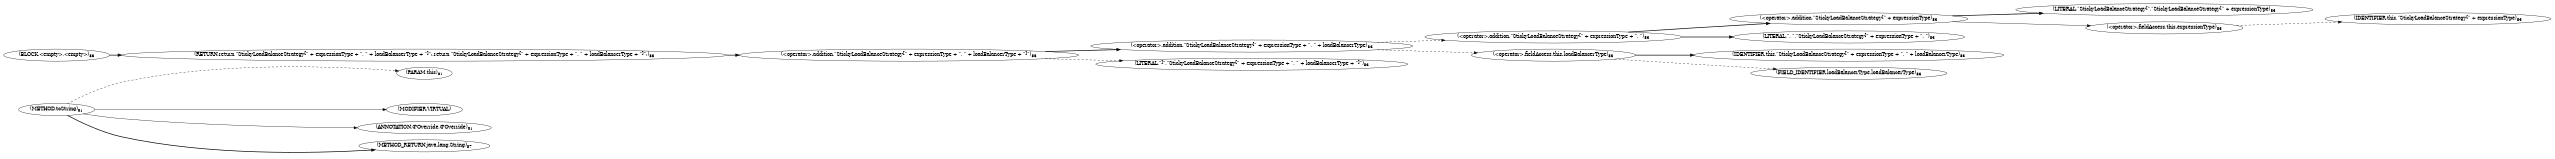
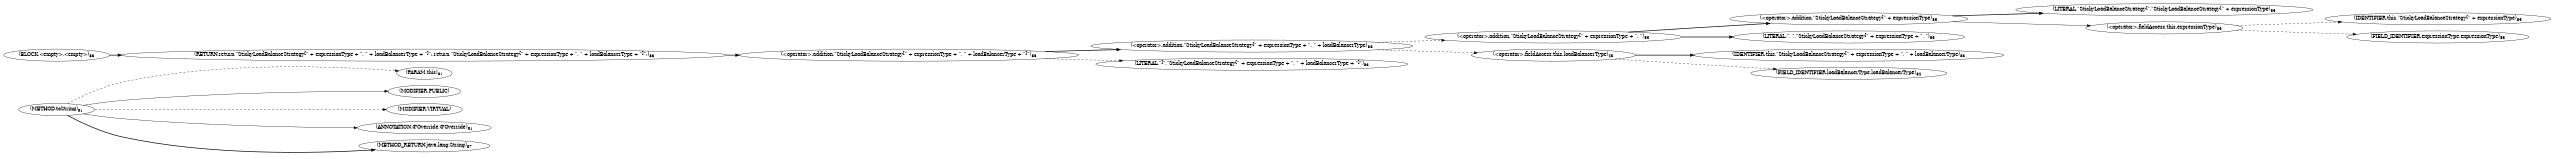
none -> (2438, 37)
(1611, 55) -> (1611, 55)
(1919, 73) -> (1919, 73)
none -> (424, 91)
(239, 110) -> (239, 110)
